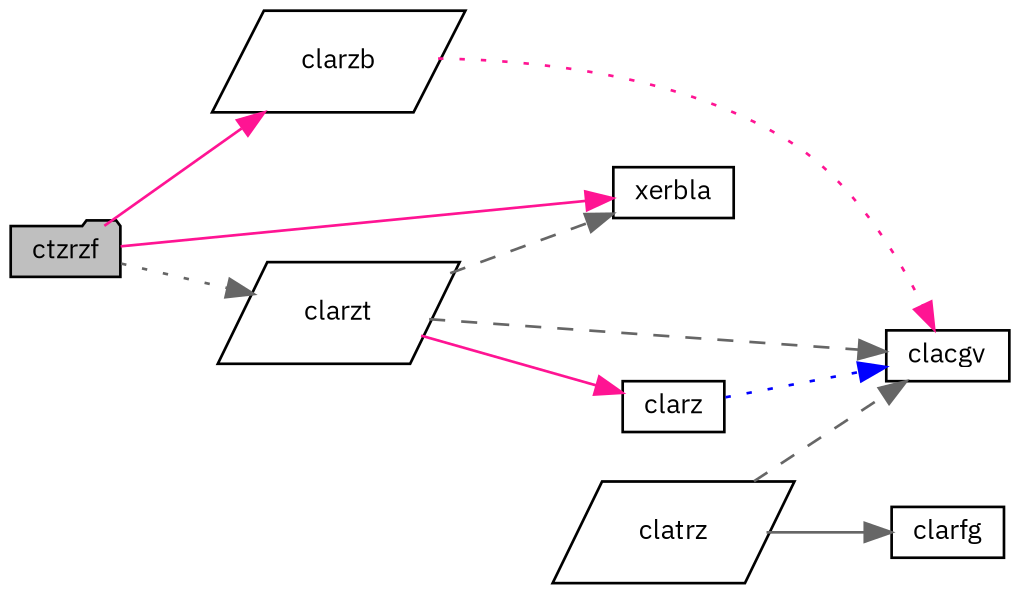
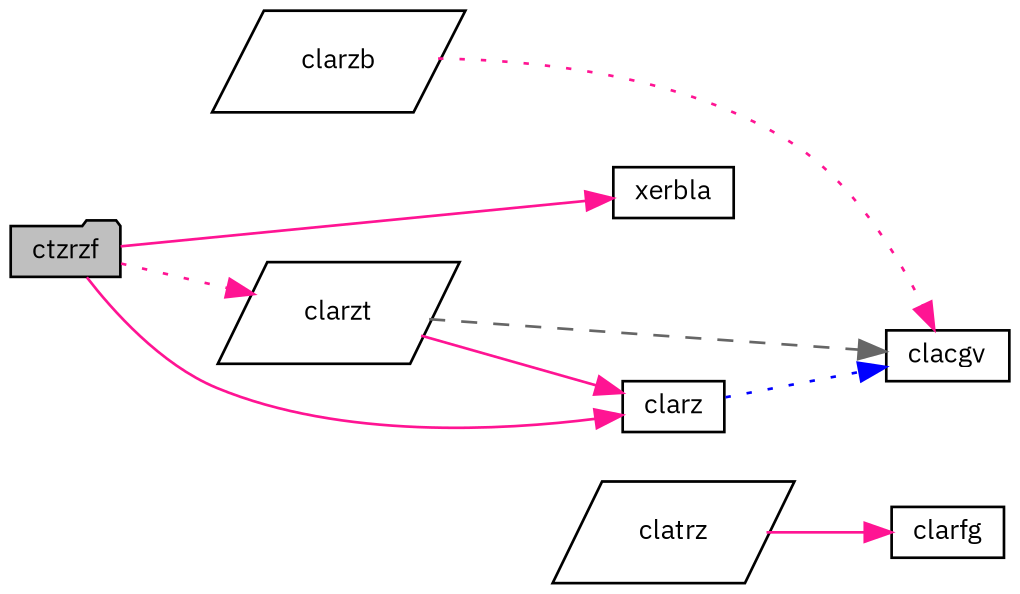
(173, 177) -> (318, 417)
(519, 248) -> none
(174, 276) -> (174, 276)
(818, 439) -> none
(816, 532) -> (816, 532)
